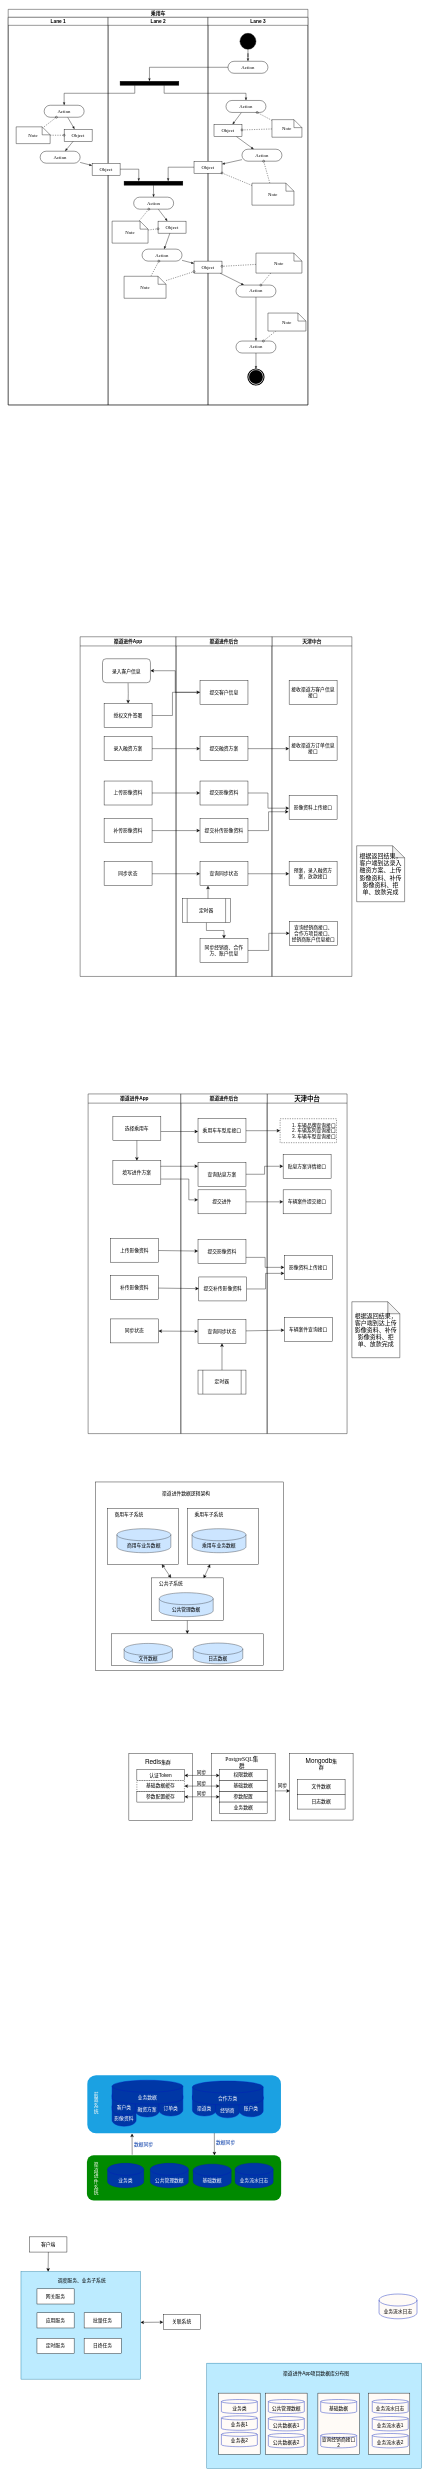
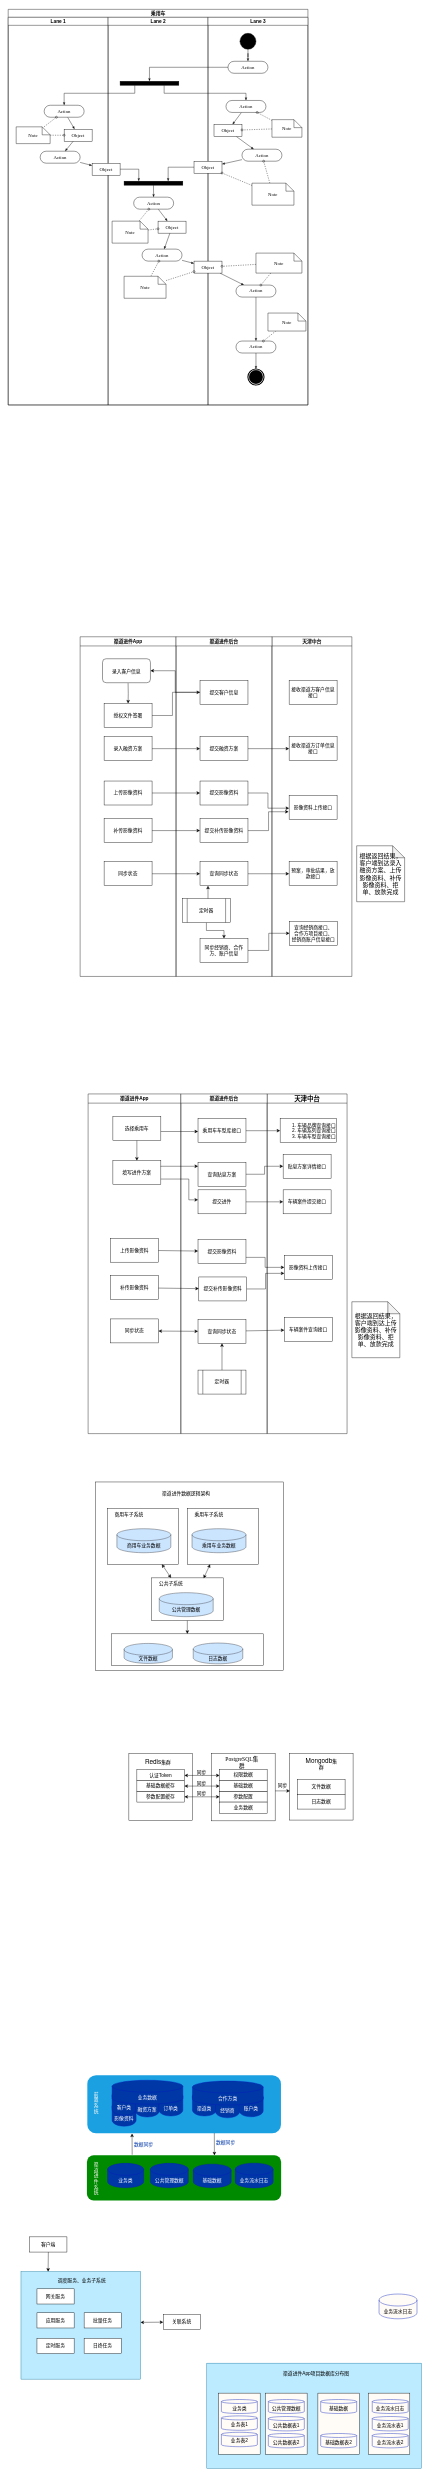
(313, 873) -> (313, 873)
(309, 1131) -> (309, 1131)
(161, 1787) -> (161, 1787)
(339, 2443) -> (339, 2443)
